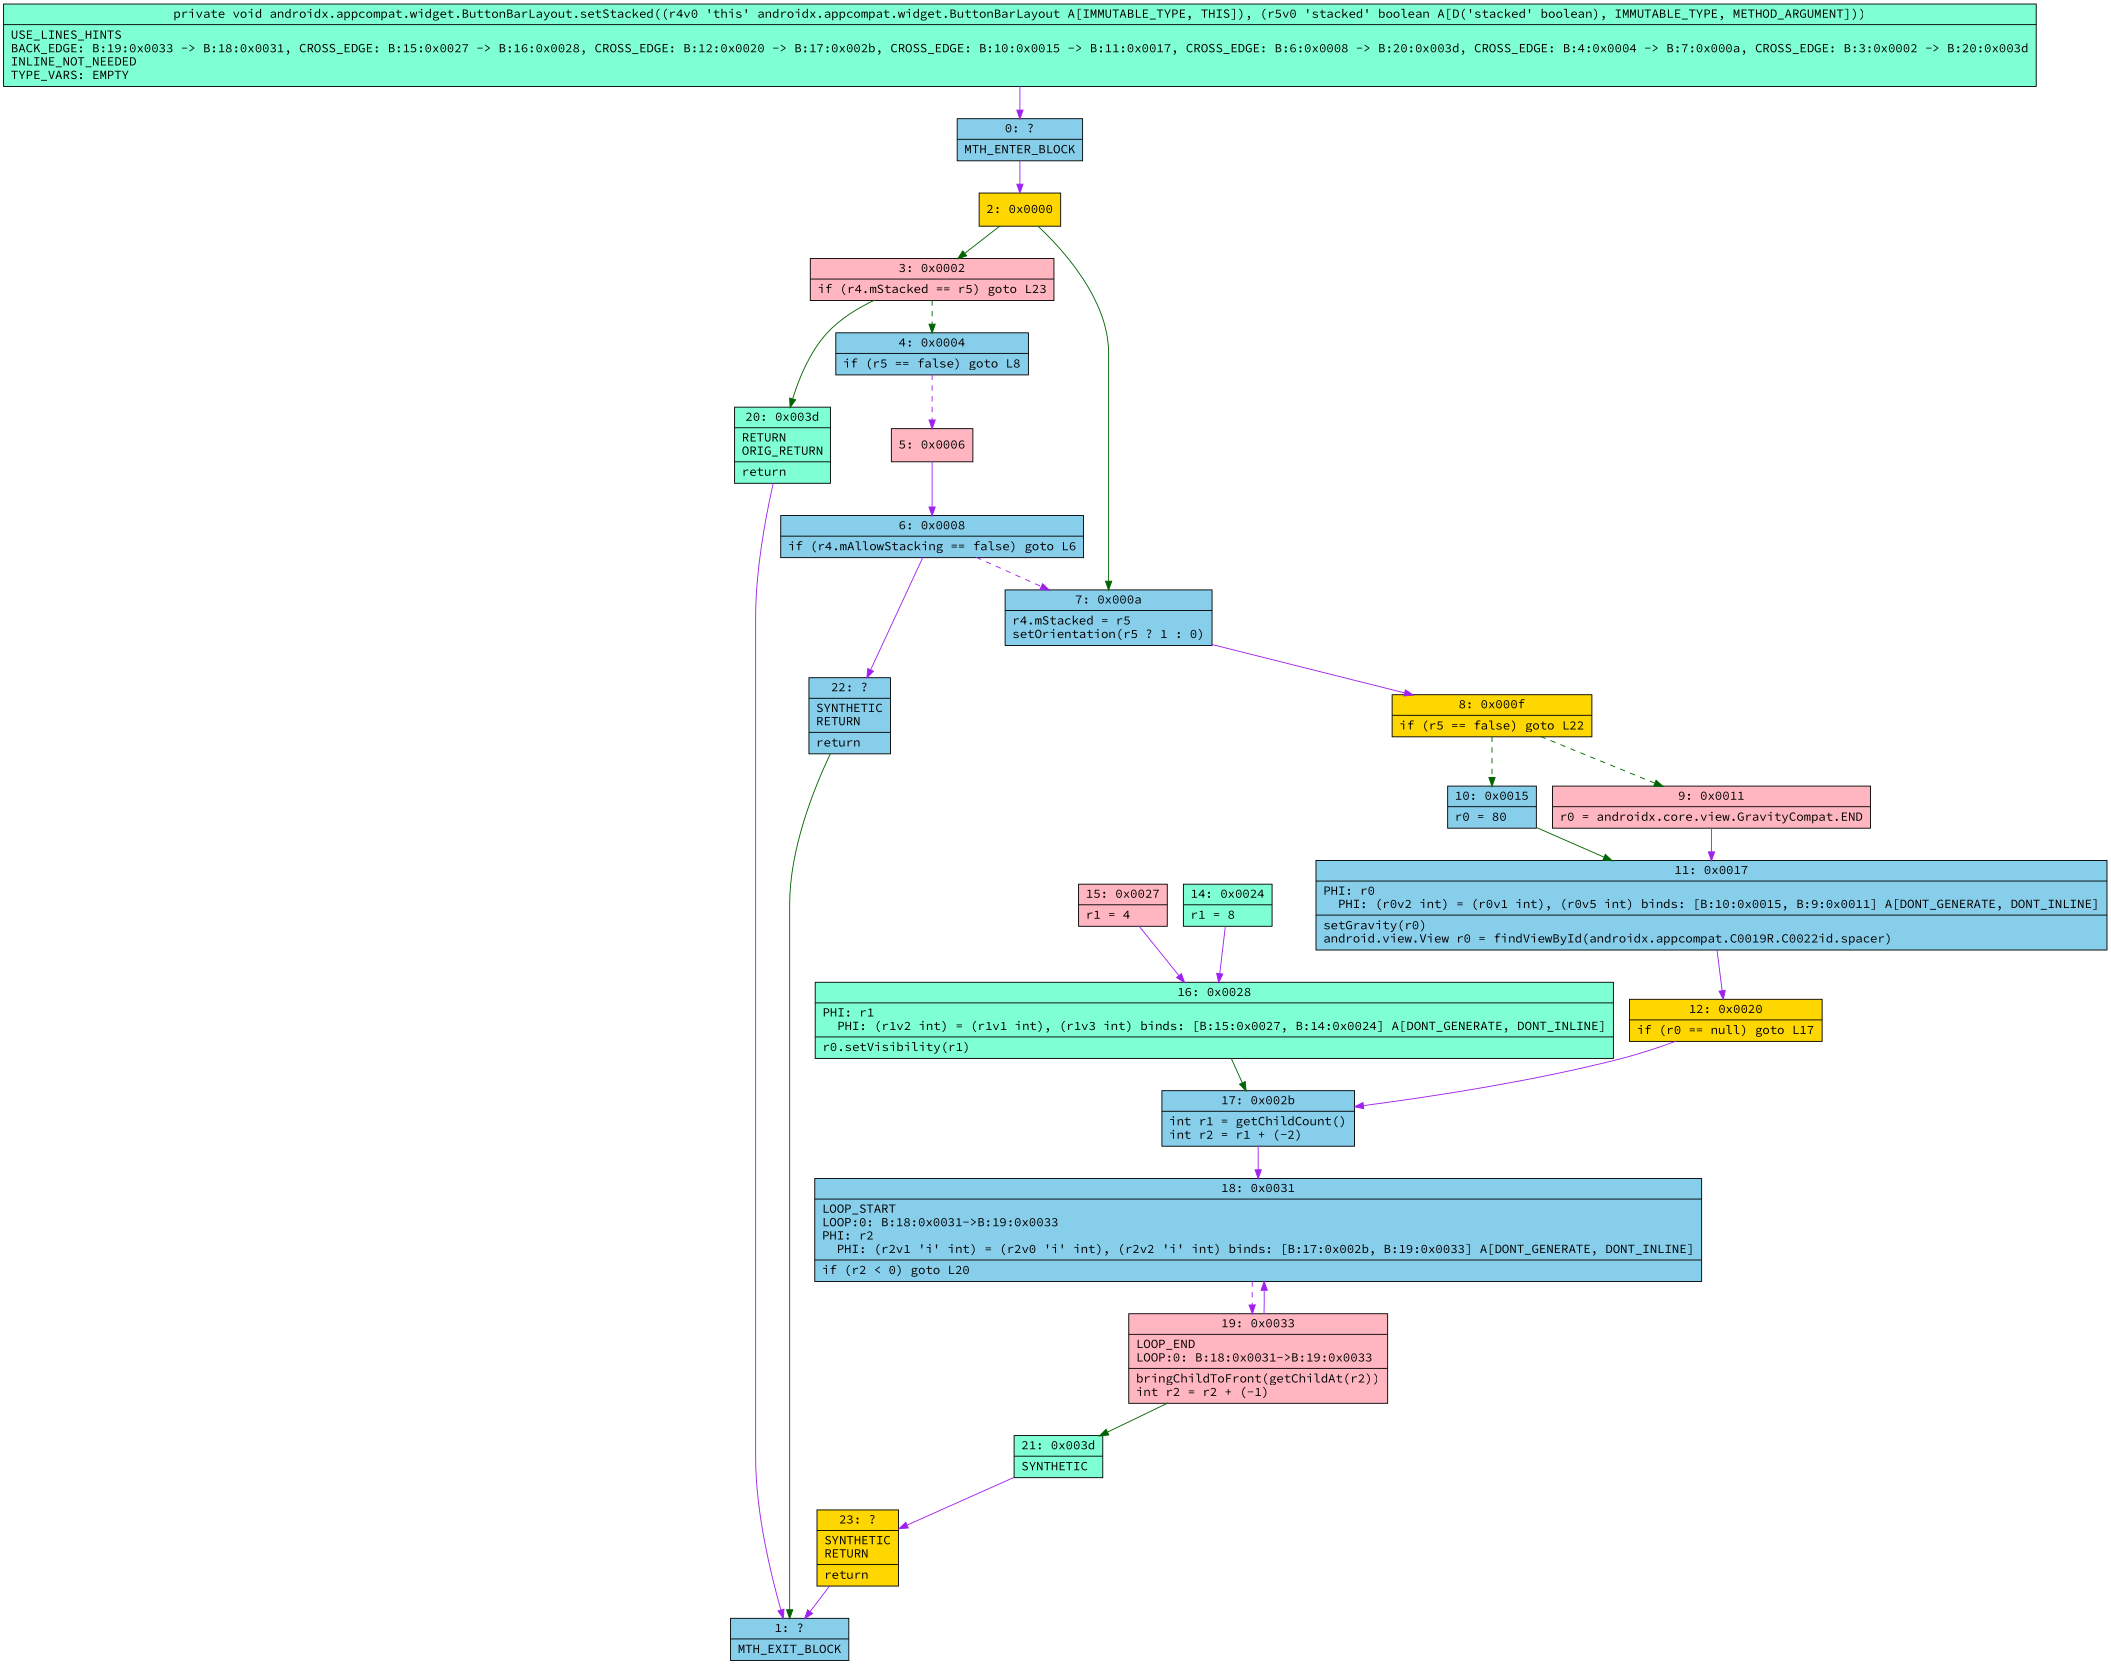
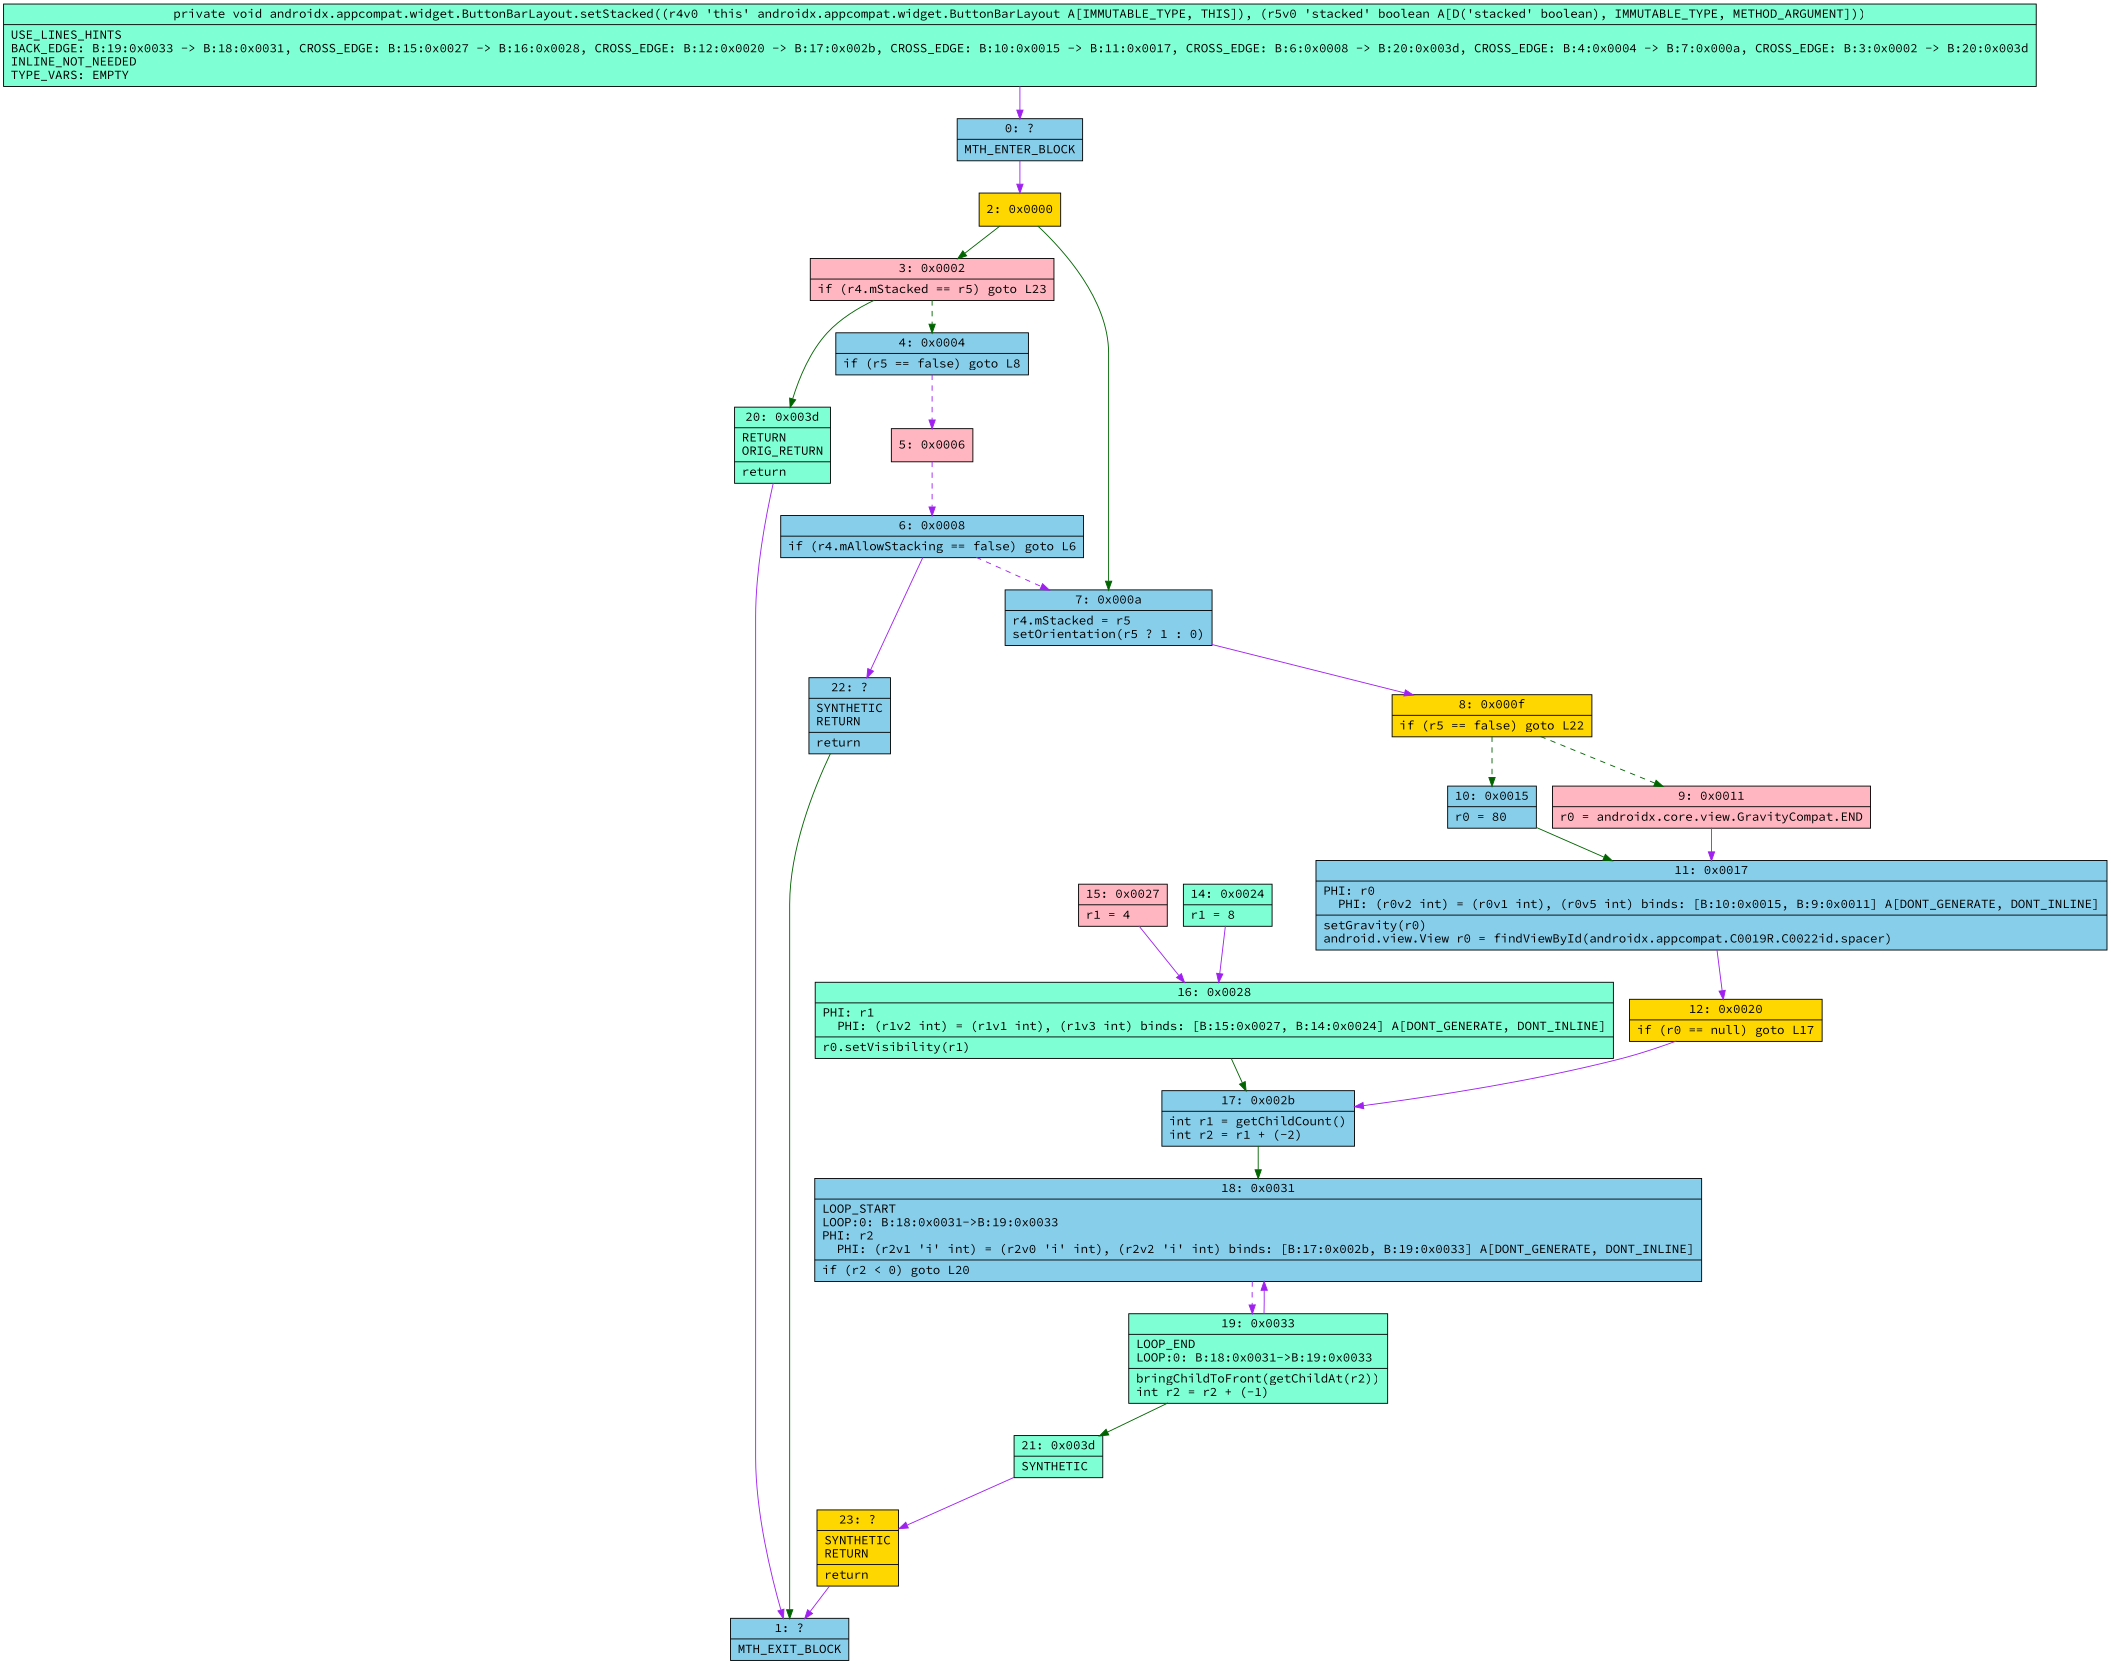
(932, 484) -> (932, 484)
(1258, 1158) -> (1258, 1158)
(1258, 1359) -> (1258, 1359)
